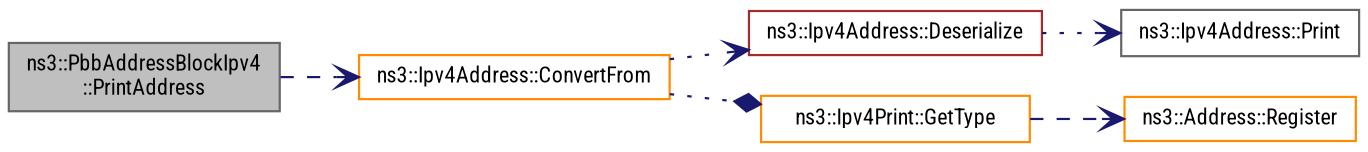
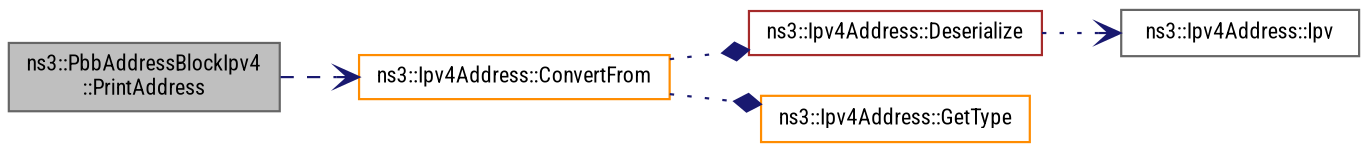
(1240, 33) -> (1240, 33)
(696, 56) -> (696, 56)
(895, 119) -> (895, 119)
(1240, 119) -> none
